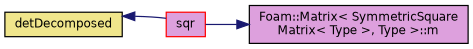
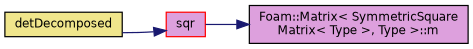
(151, 17) -> (138, 33)
